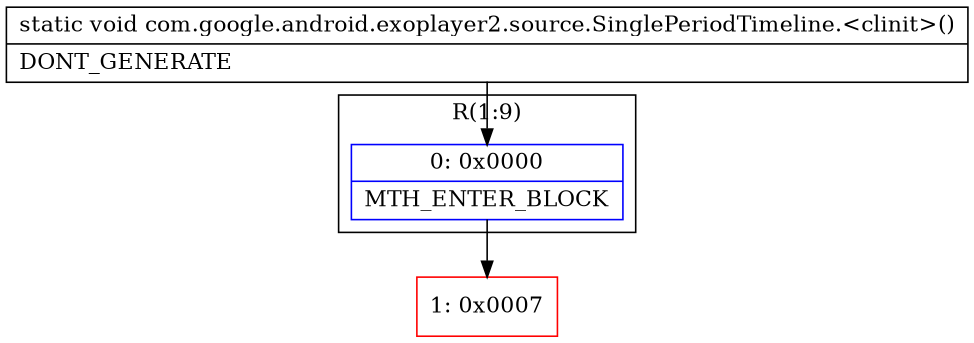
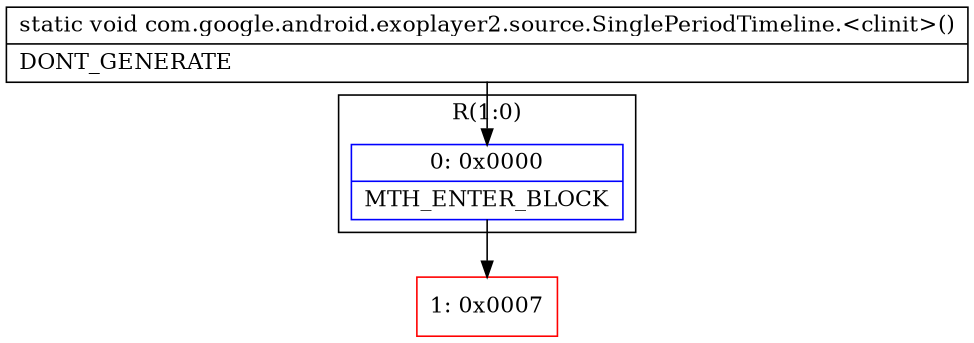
(487, 113) -> (487, 113)
